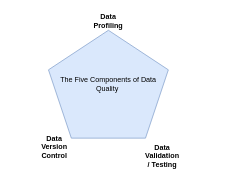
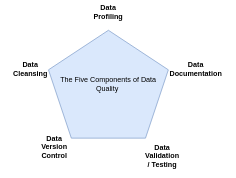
(108, 21) -> (108, 12)
none -> (30, 69)
none -> (196, 69)
